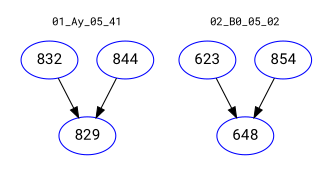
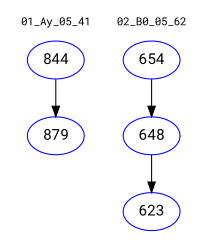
(245, 23) -> (152, 23)
(49, 60) -> none
(283, 60) -> (152, 60)
(224, 93) -> (152, 169)
(87, 136) -> (56, 136)
